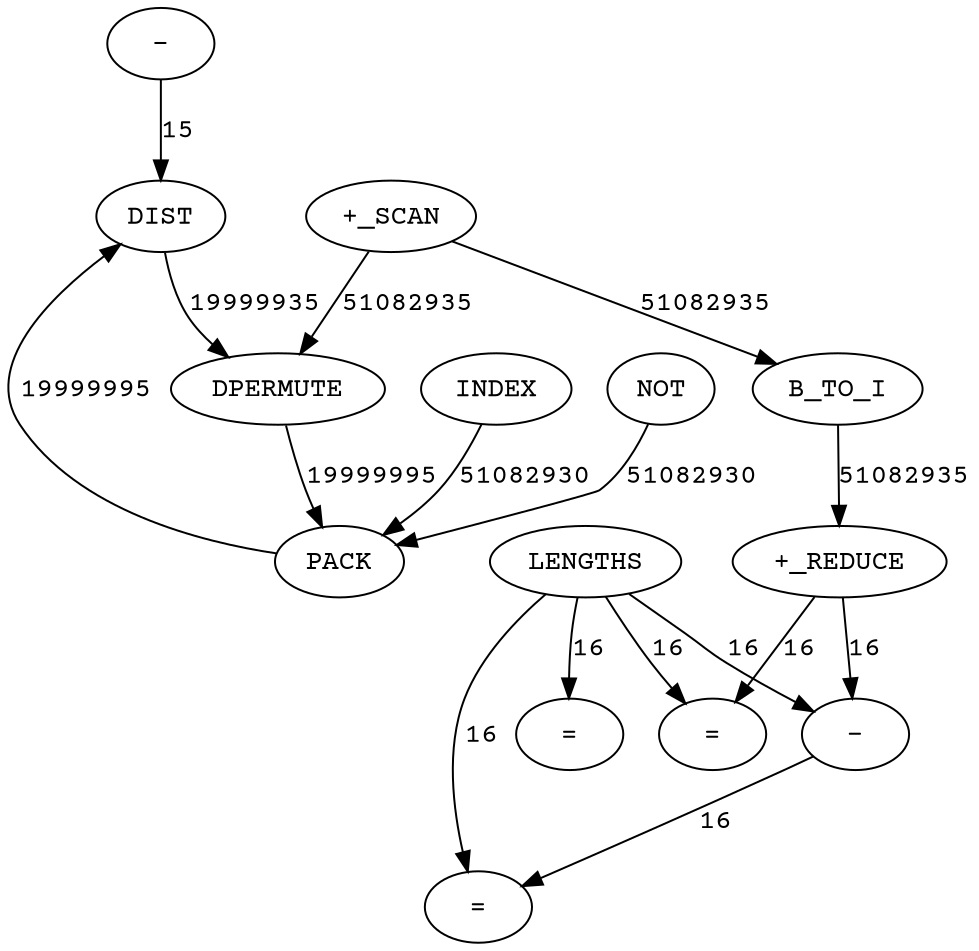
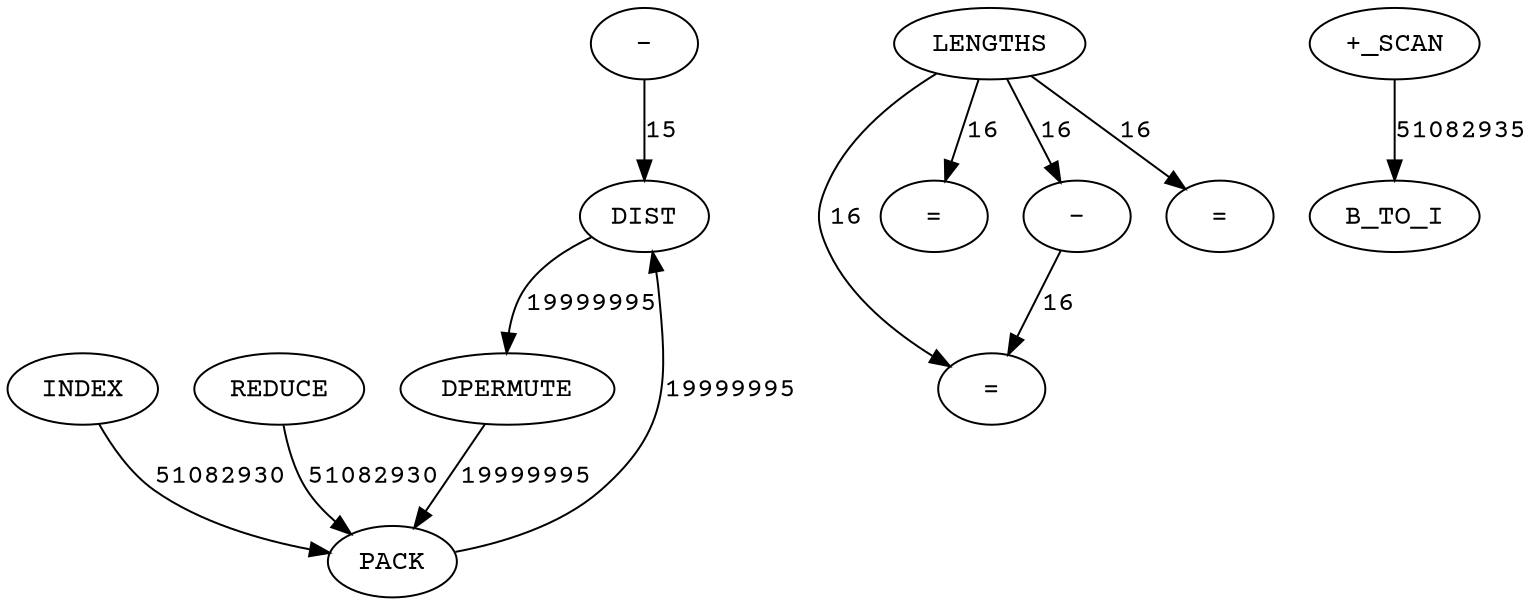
(340, 294) -> none
(255, 303) -> (592, 303)
(661, 389) -> (279, 389)
(840, 562) -> none
